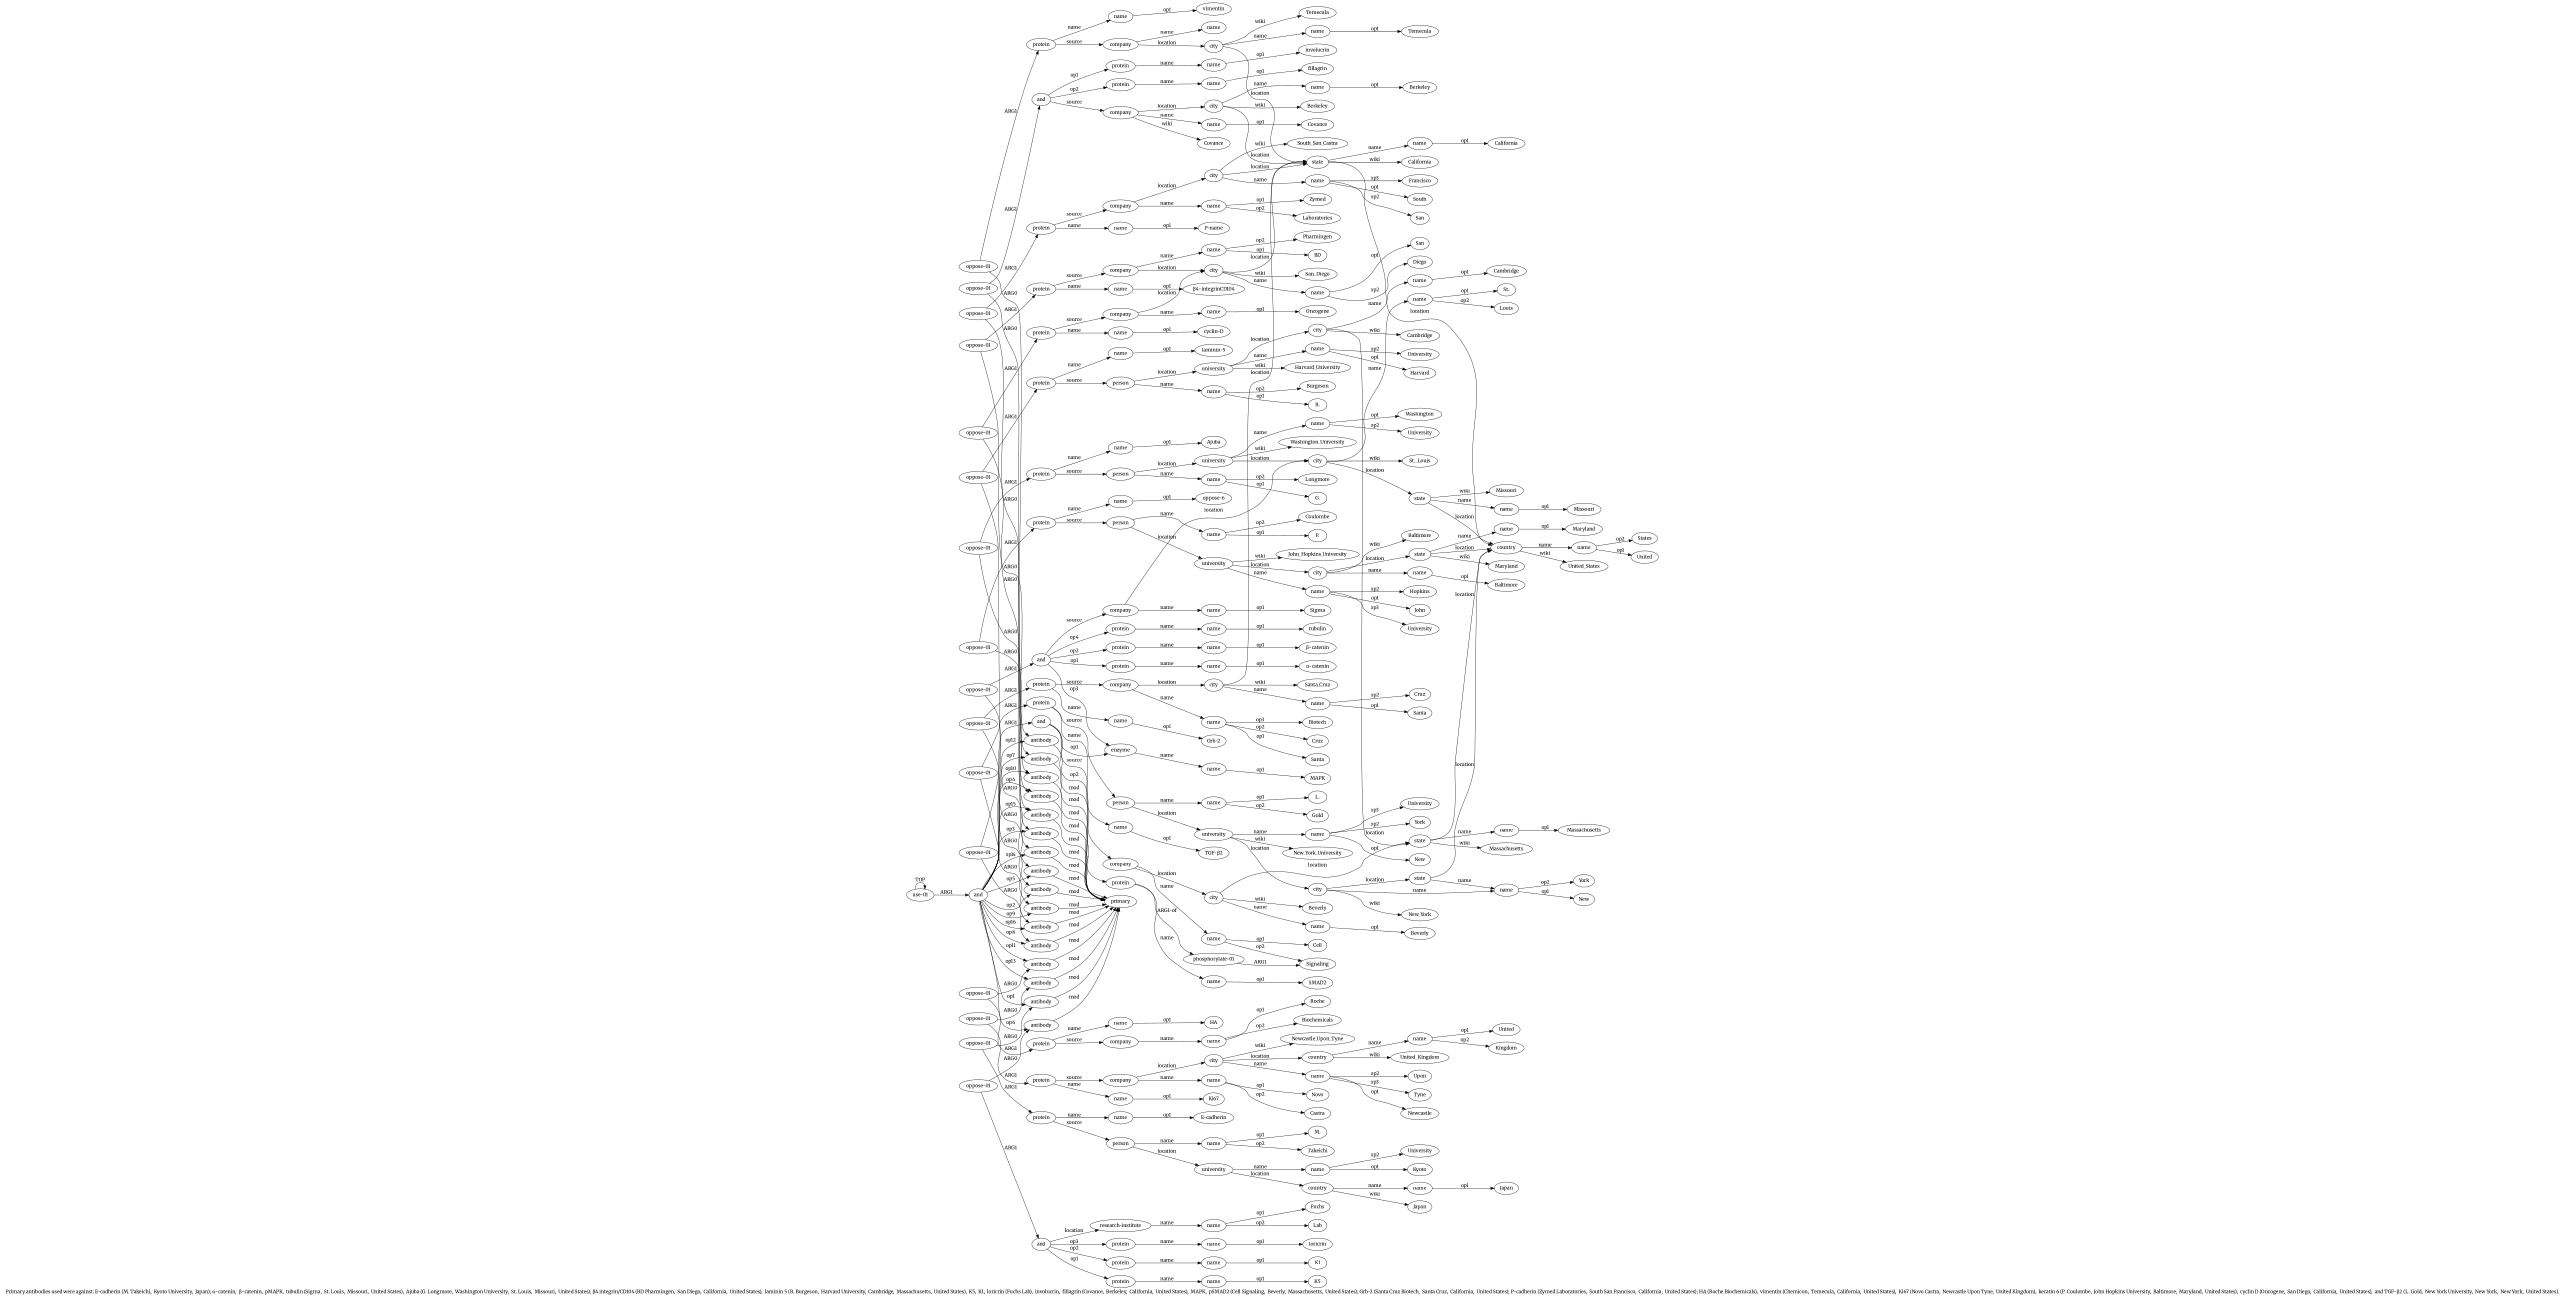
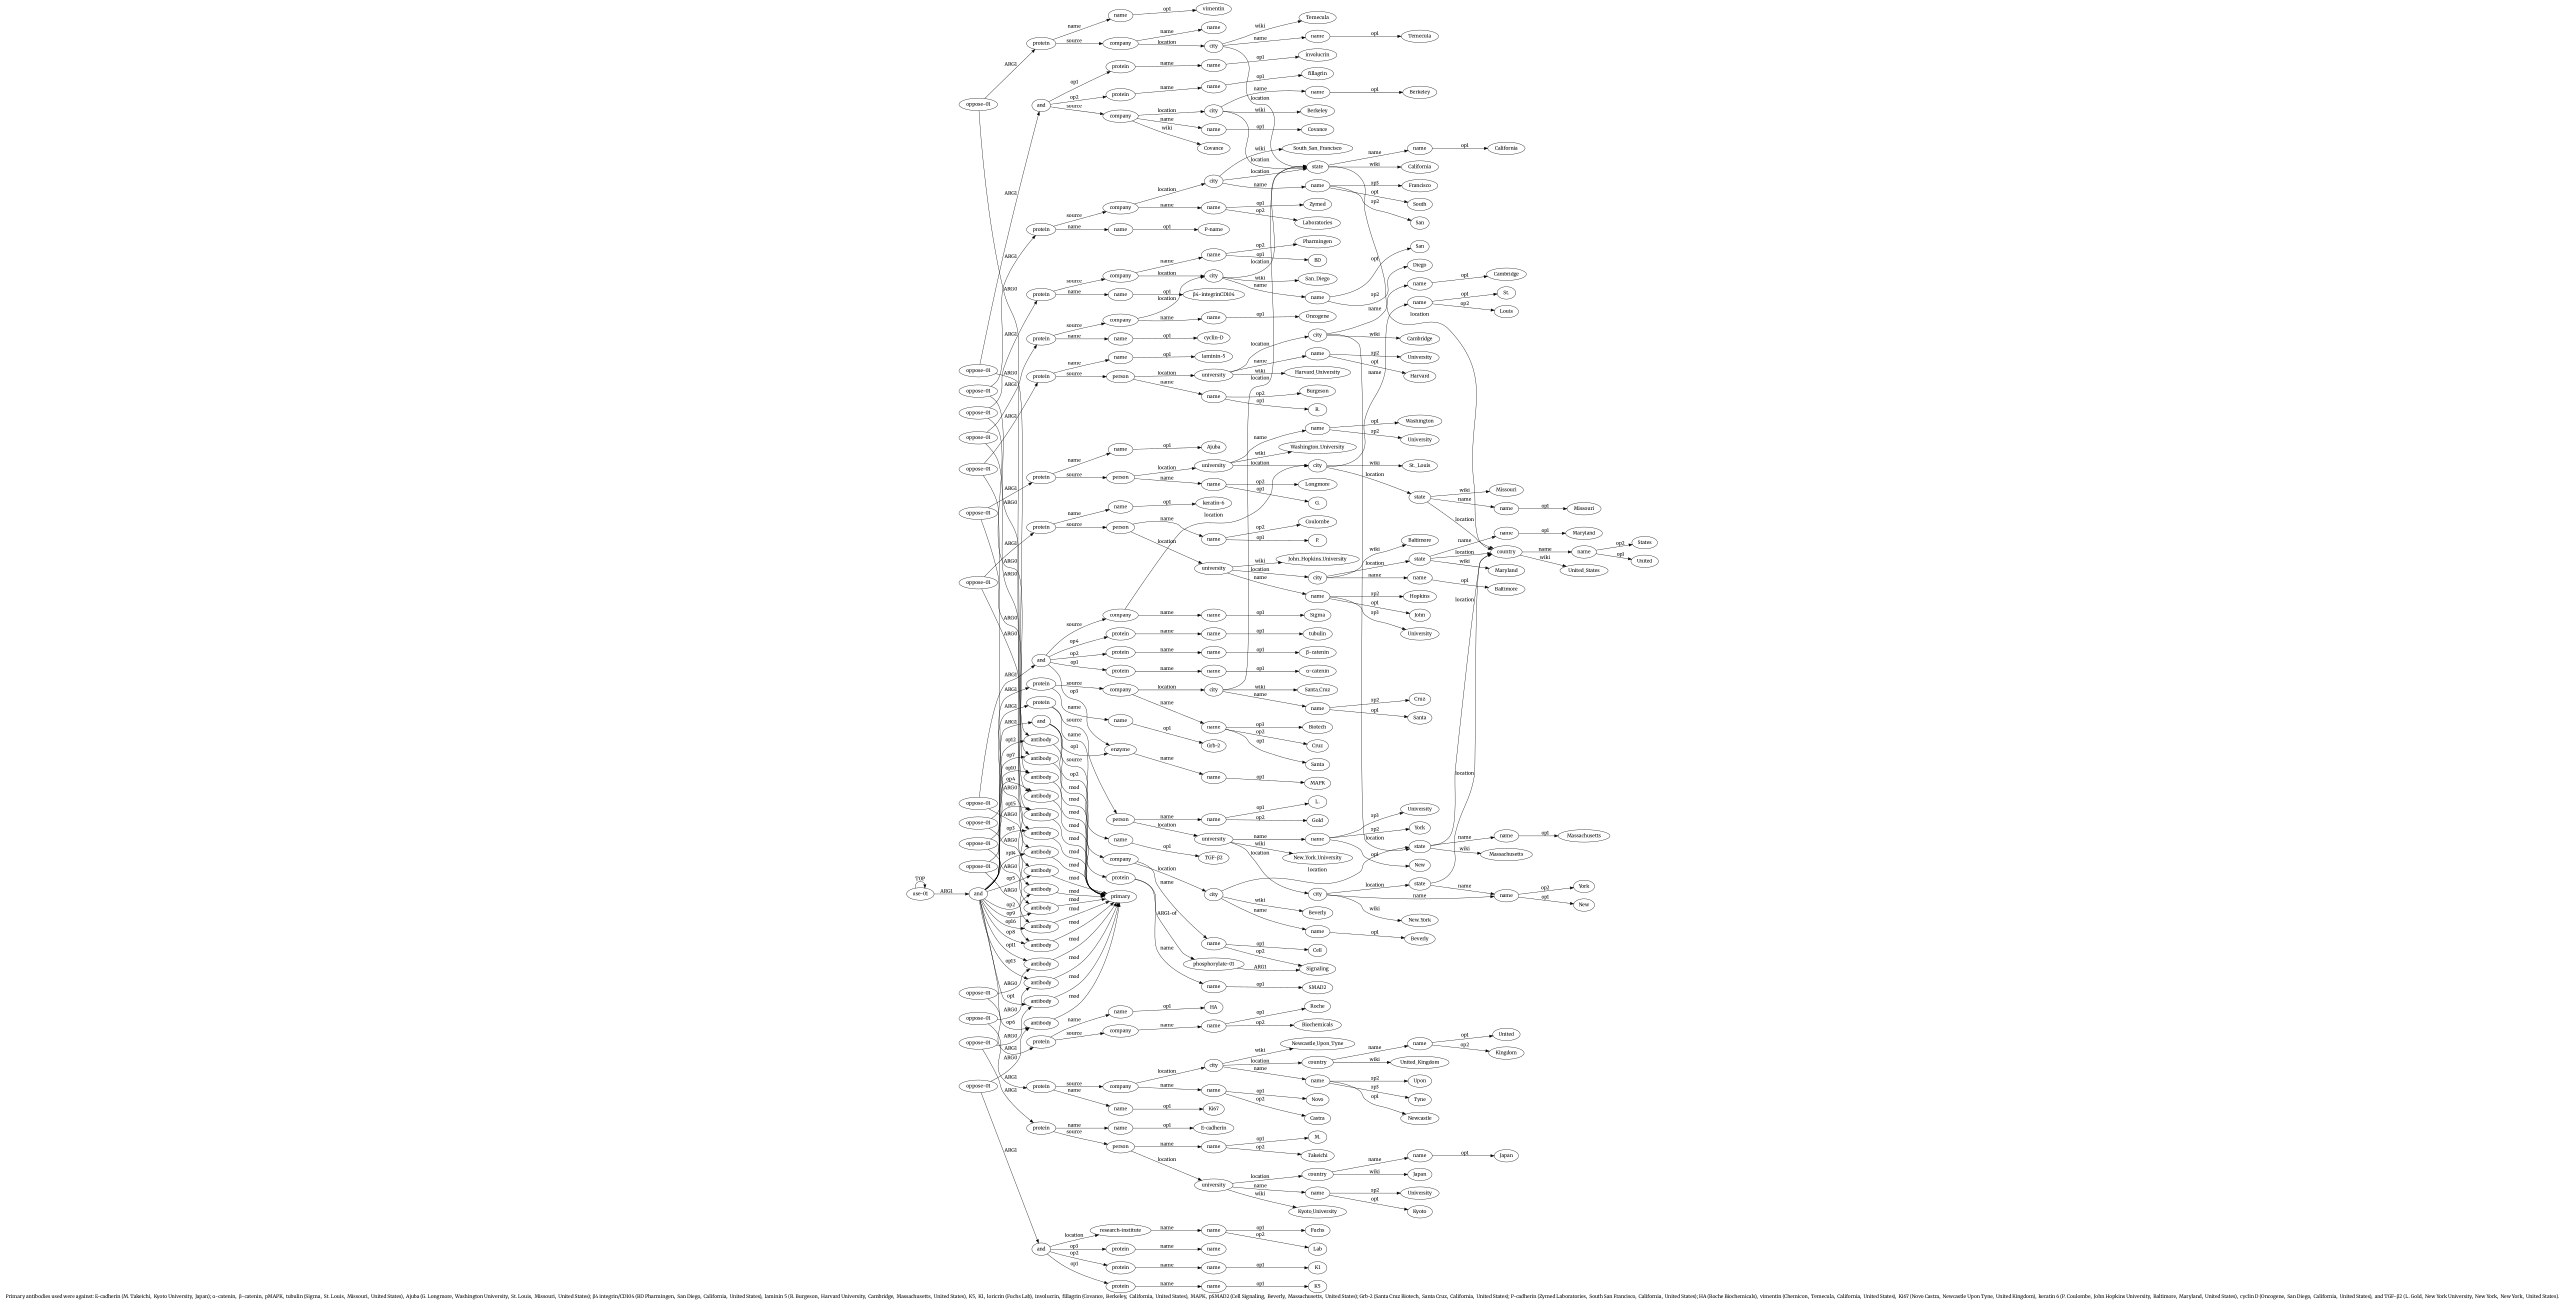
(1318, 144) -> (1318, 148)
(1214, 498) -> (1214, 503)
none -> (1318, 1212)
(1318, 1244) -> none
